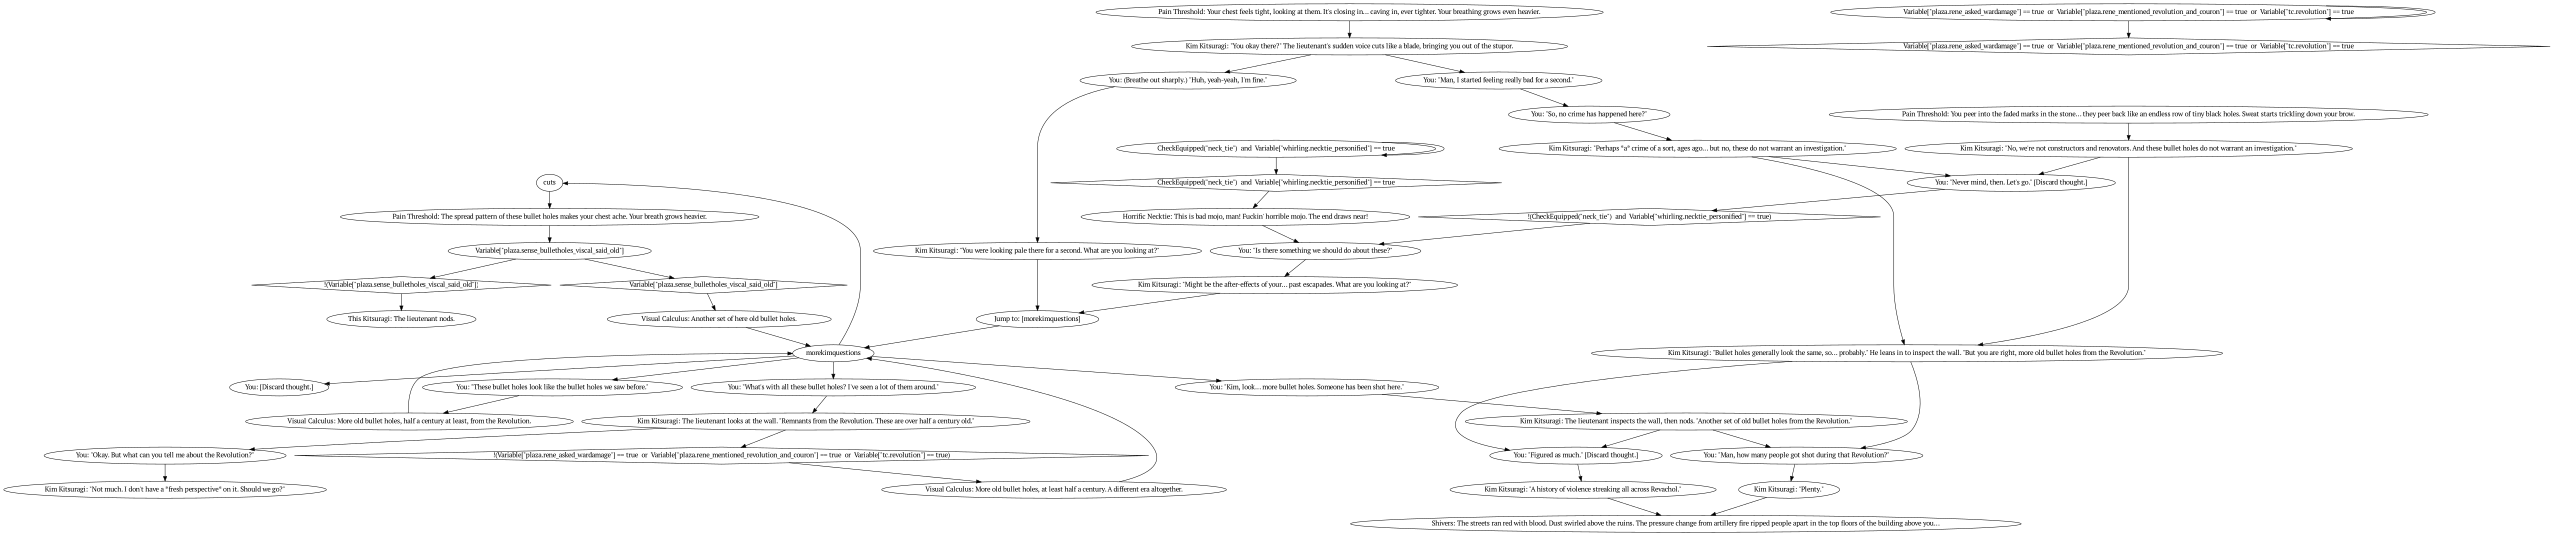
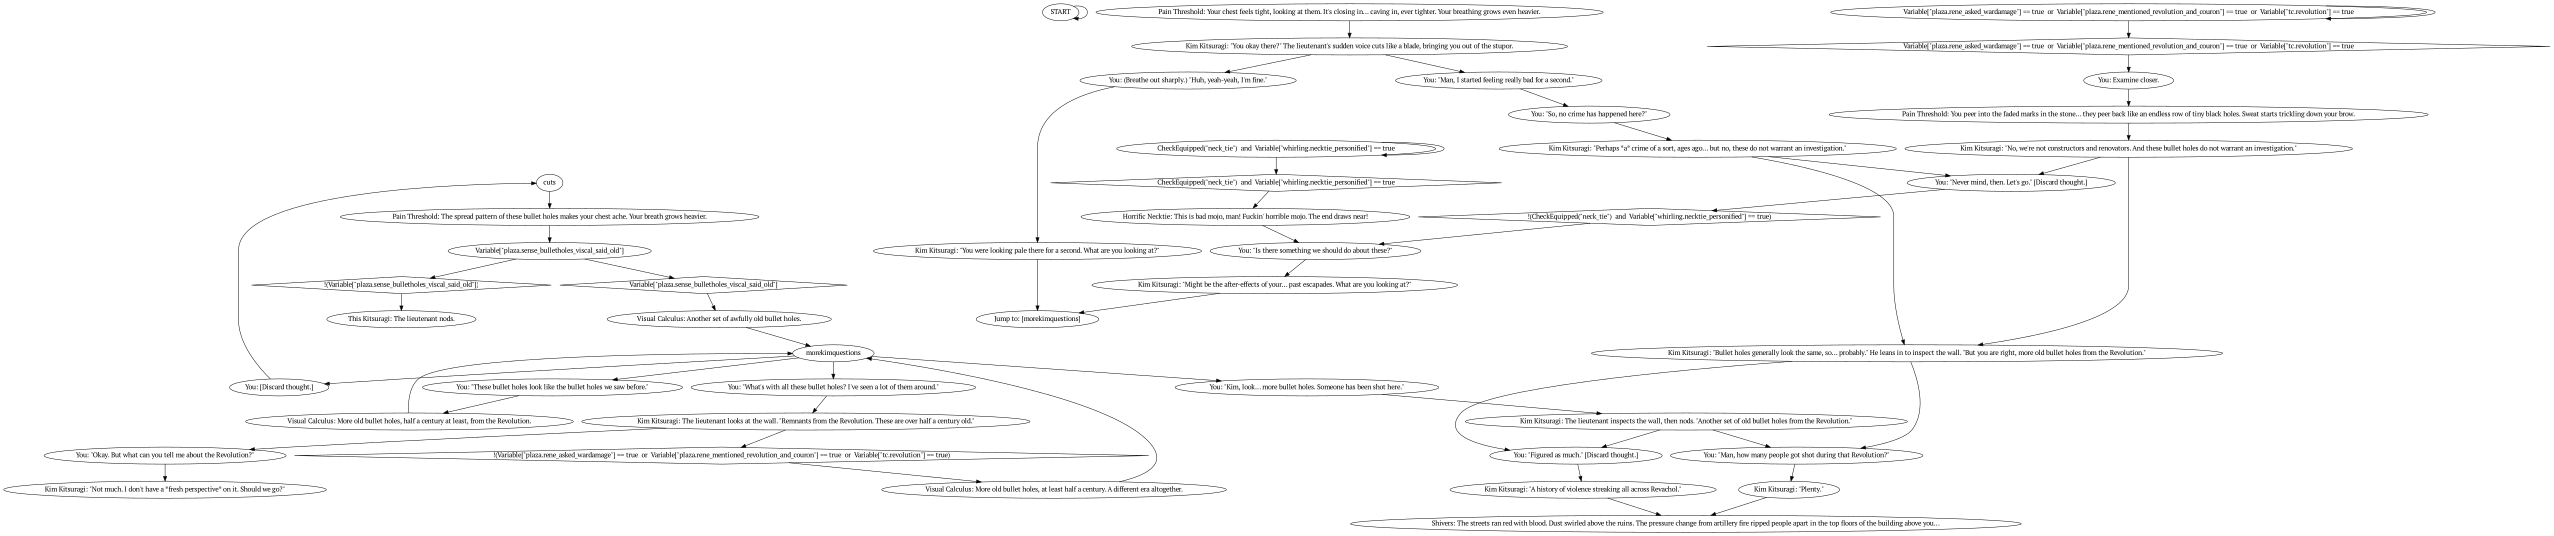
none -> (1061, 12)
none -> (2129, 81)
(772, 201) -> (307, 205)
(719, 319) -> (719, 319)
(934, 336) -> none
